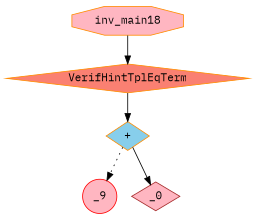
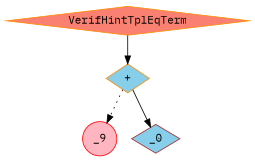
(128, 21) -> none
(156, 196) -> (156, 139)
